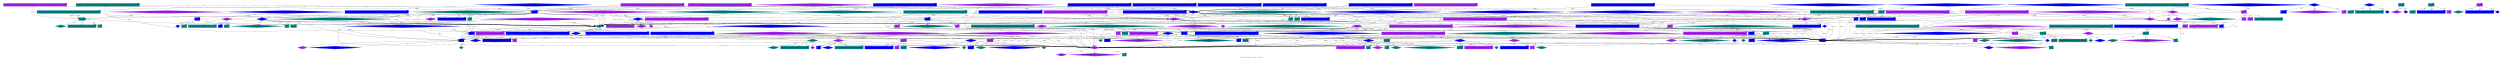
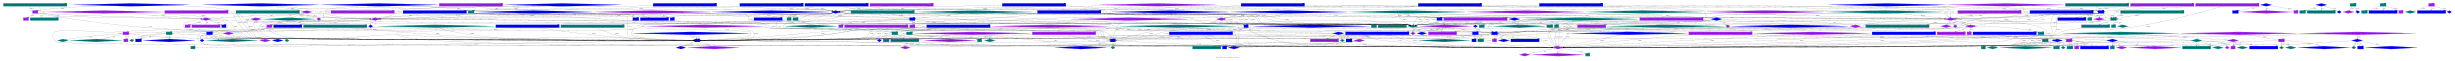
(2244, 19) -> none
(1193, 26) -> none
none -> (1446, 26)
none -> (1413, 33)
(1138, 40) -> (1324, 40)
(1351, 48) -> (2155, 48)
(1479, 48) -> none
